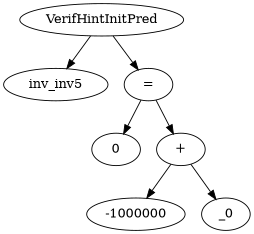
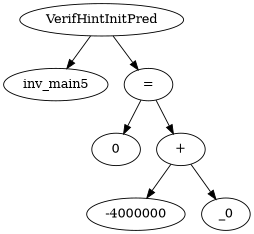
(56, 85) -> (56, 85)
(136, 214) -> (136, 214)
